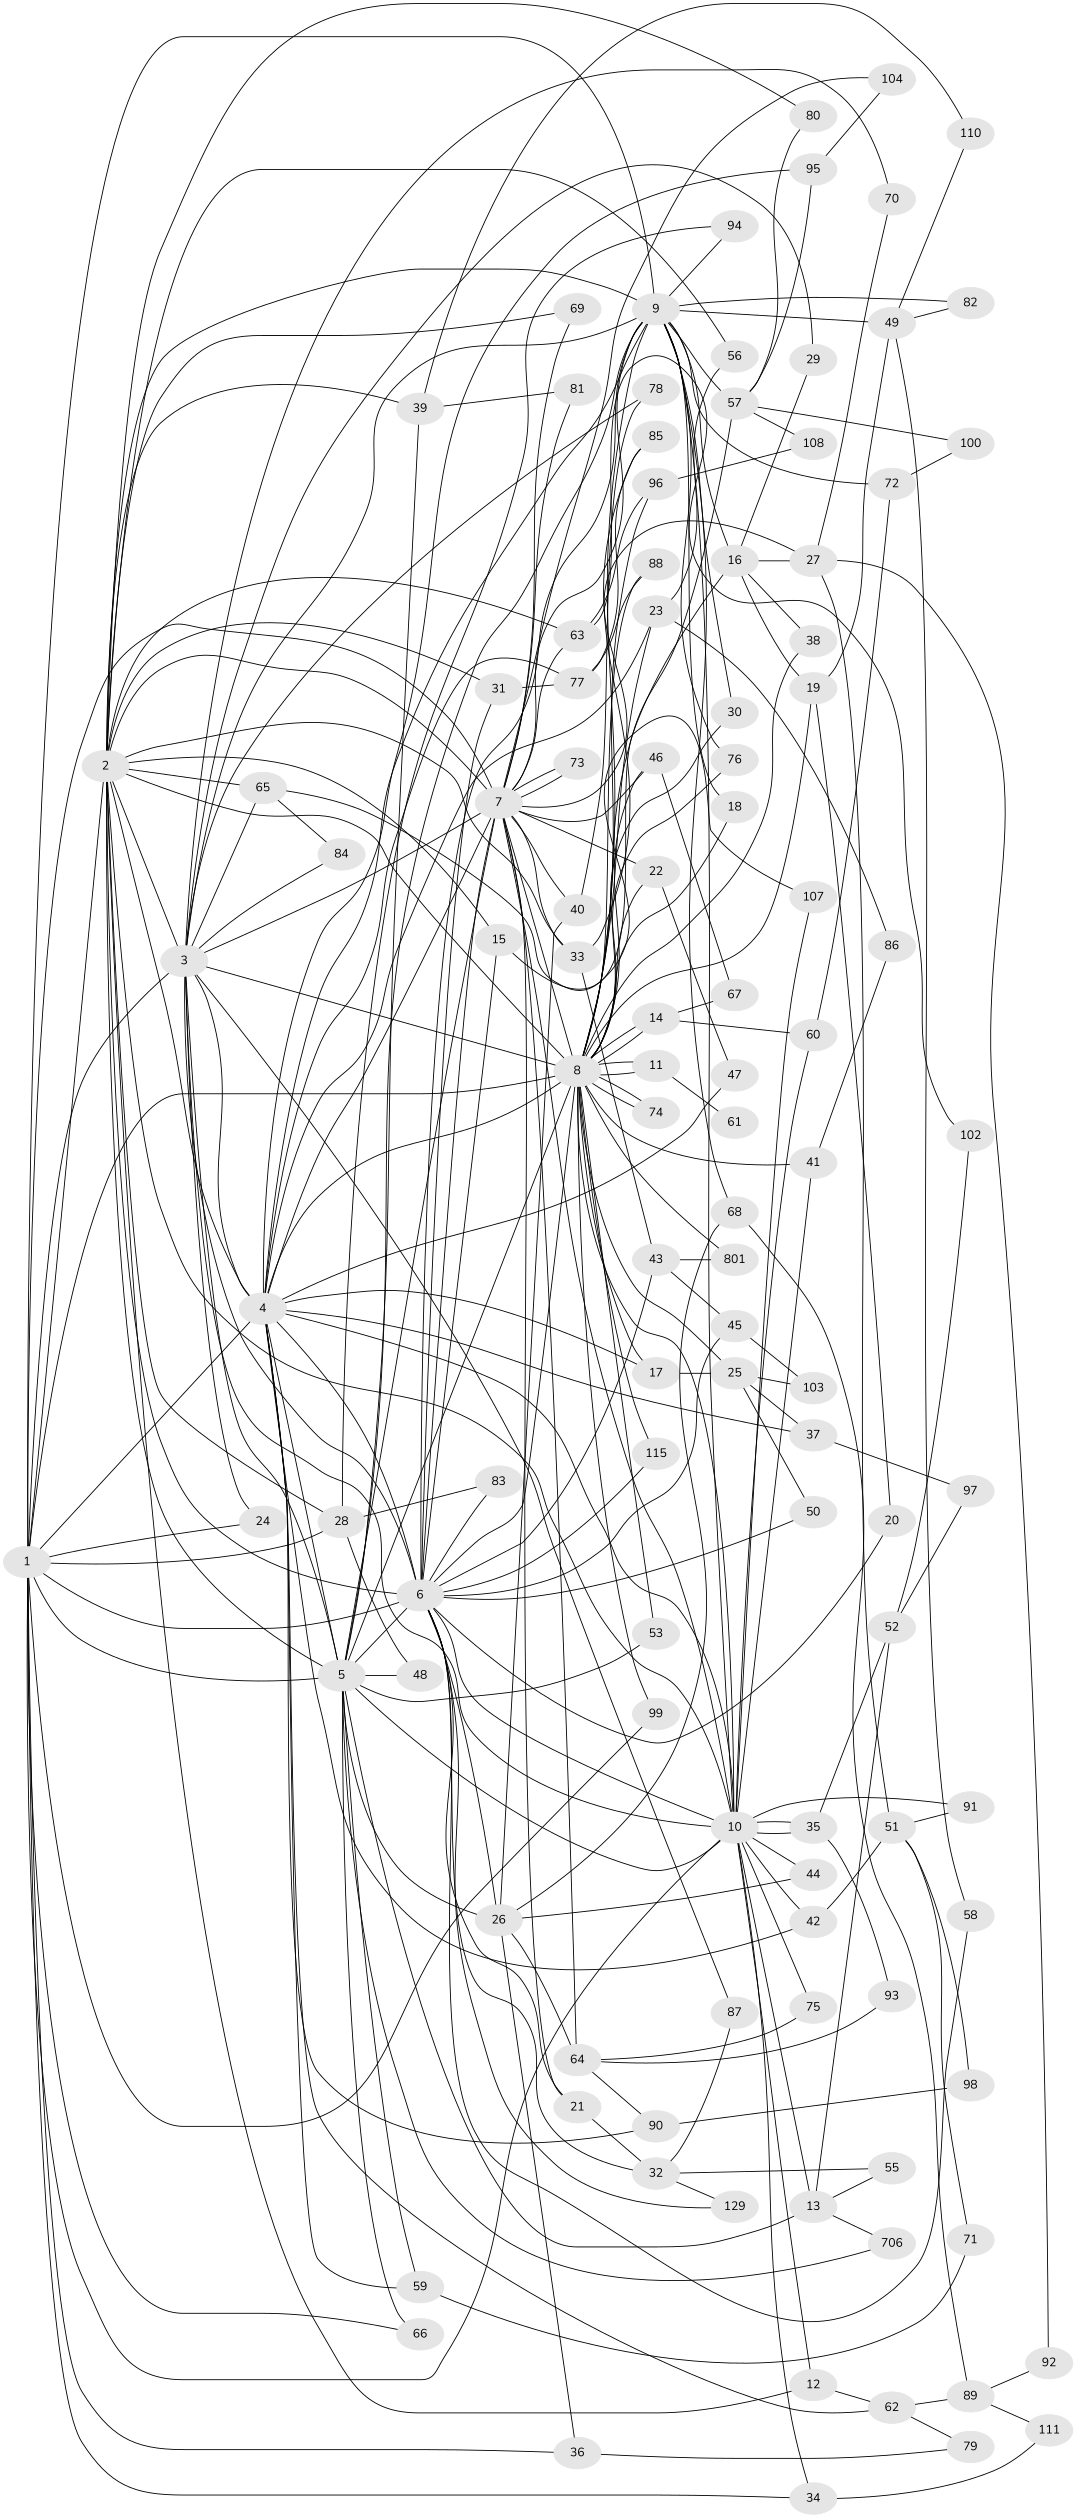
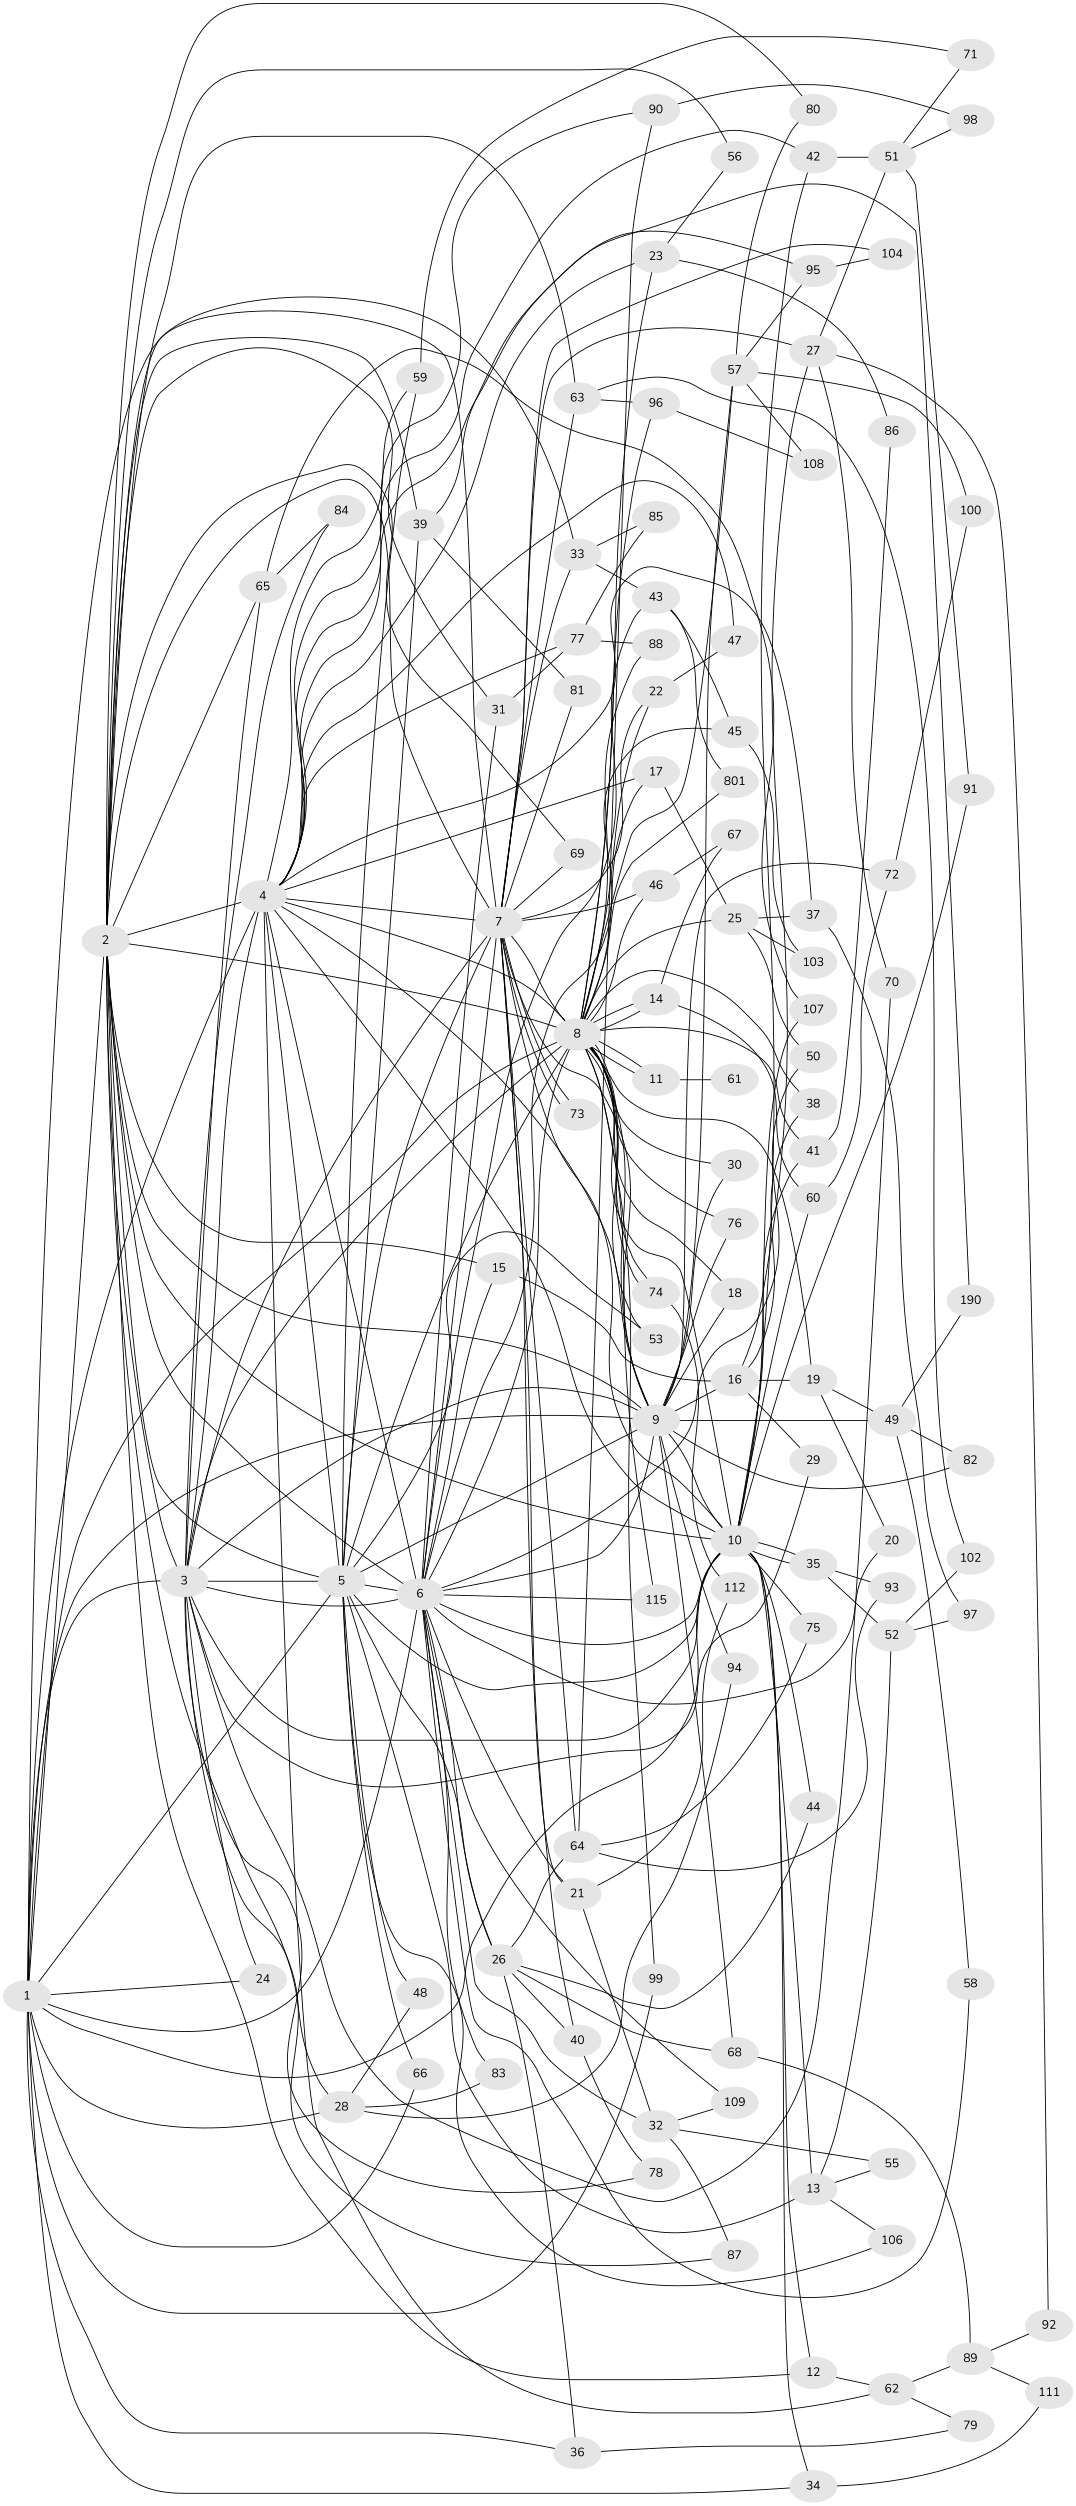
(971, 134) -> (971, 1301)
none -> (735, 1588)
(735, 2207) -> (735, 2103)
(892, 2243) -> (892, 2241)
